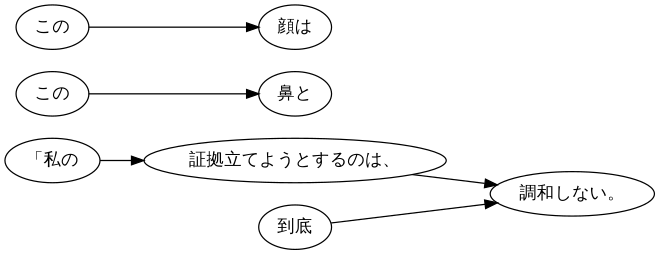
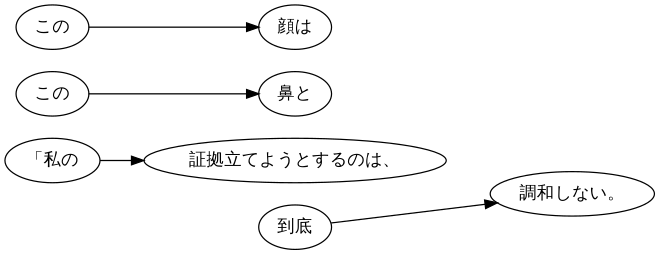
(449, 179) -> none
